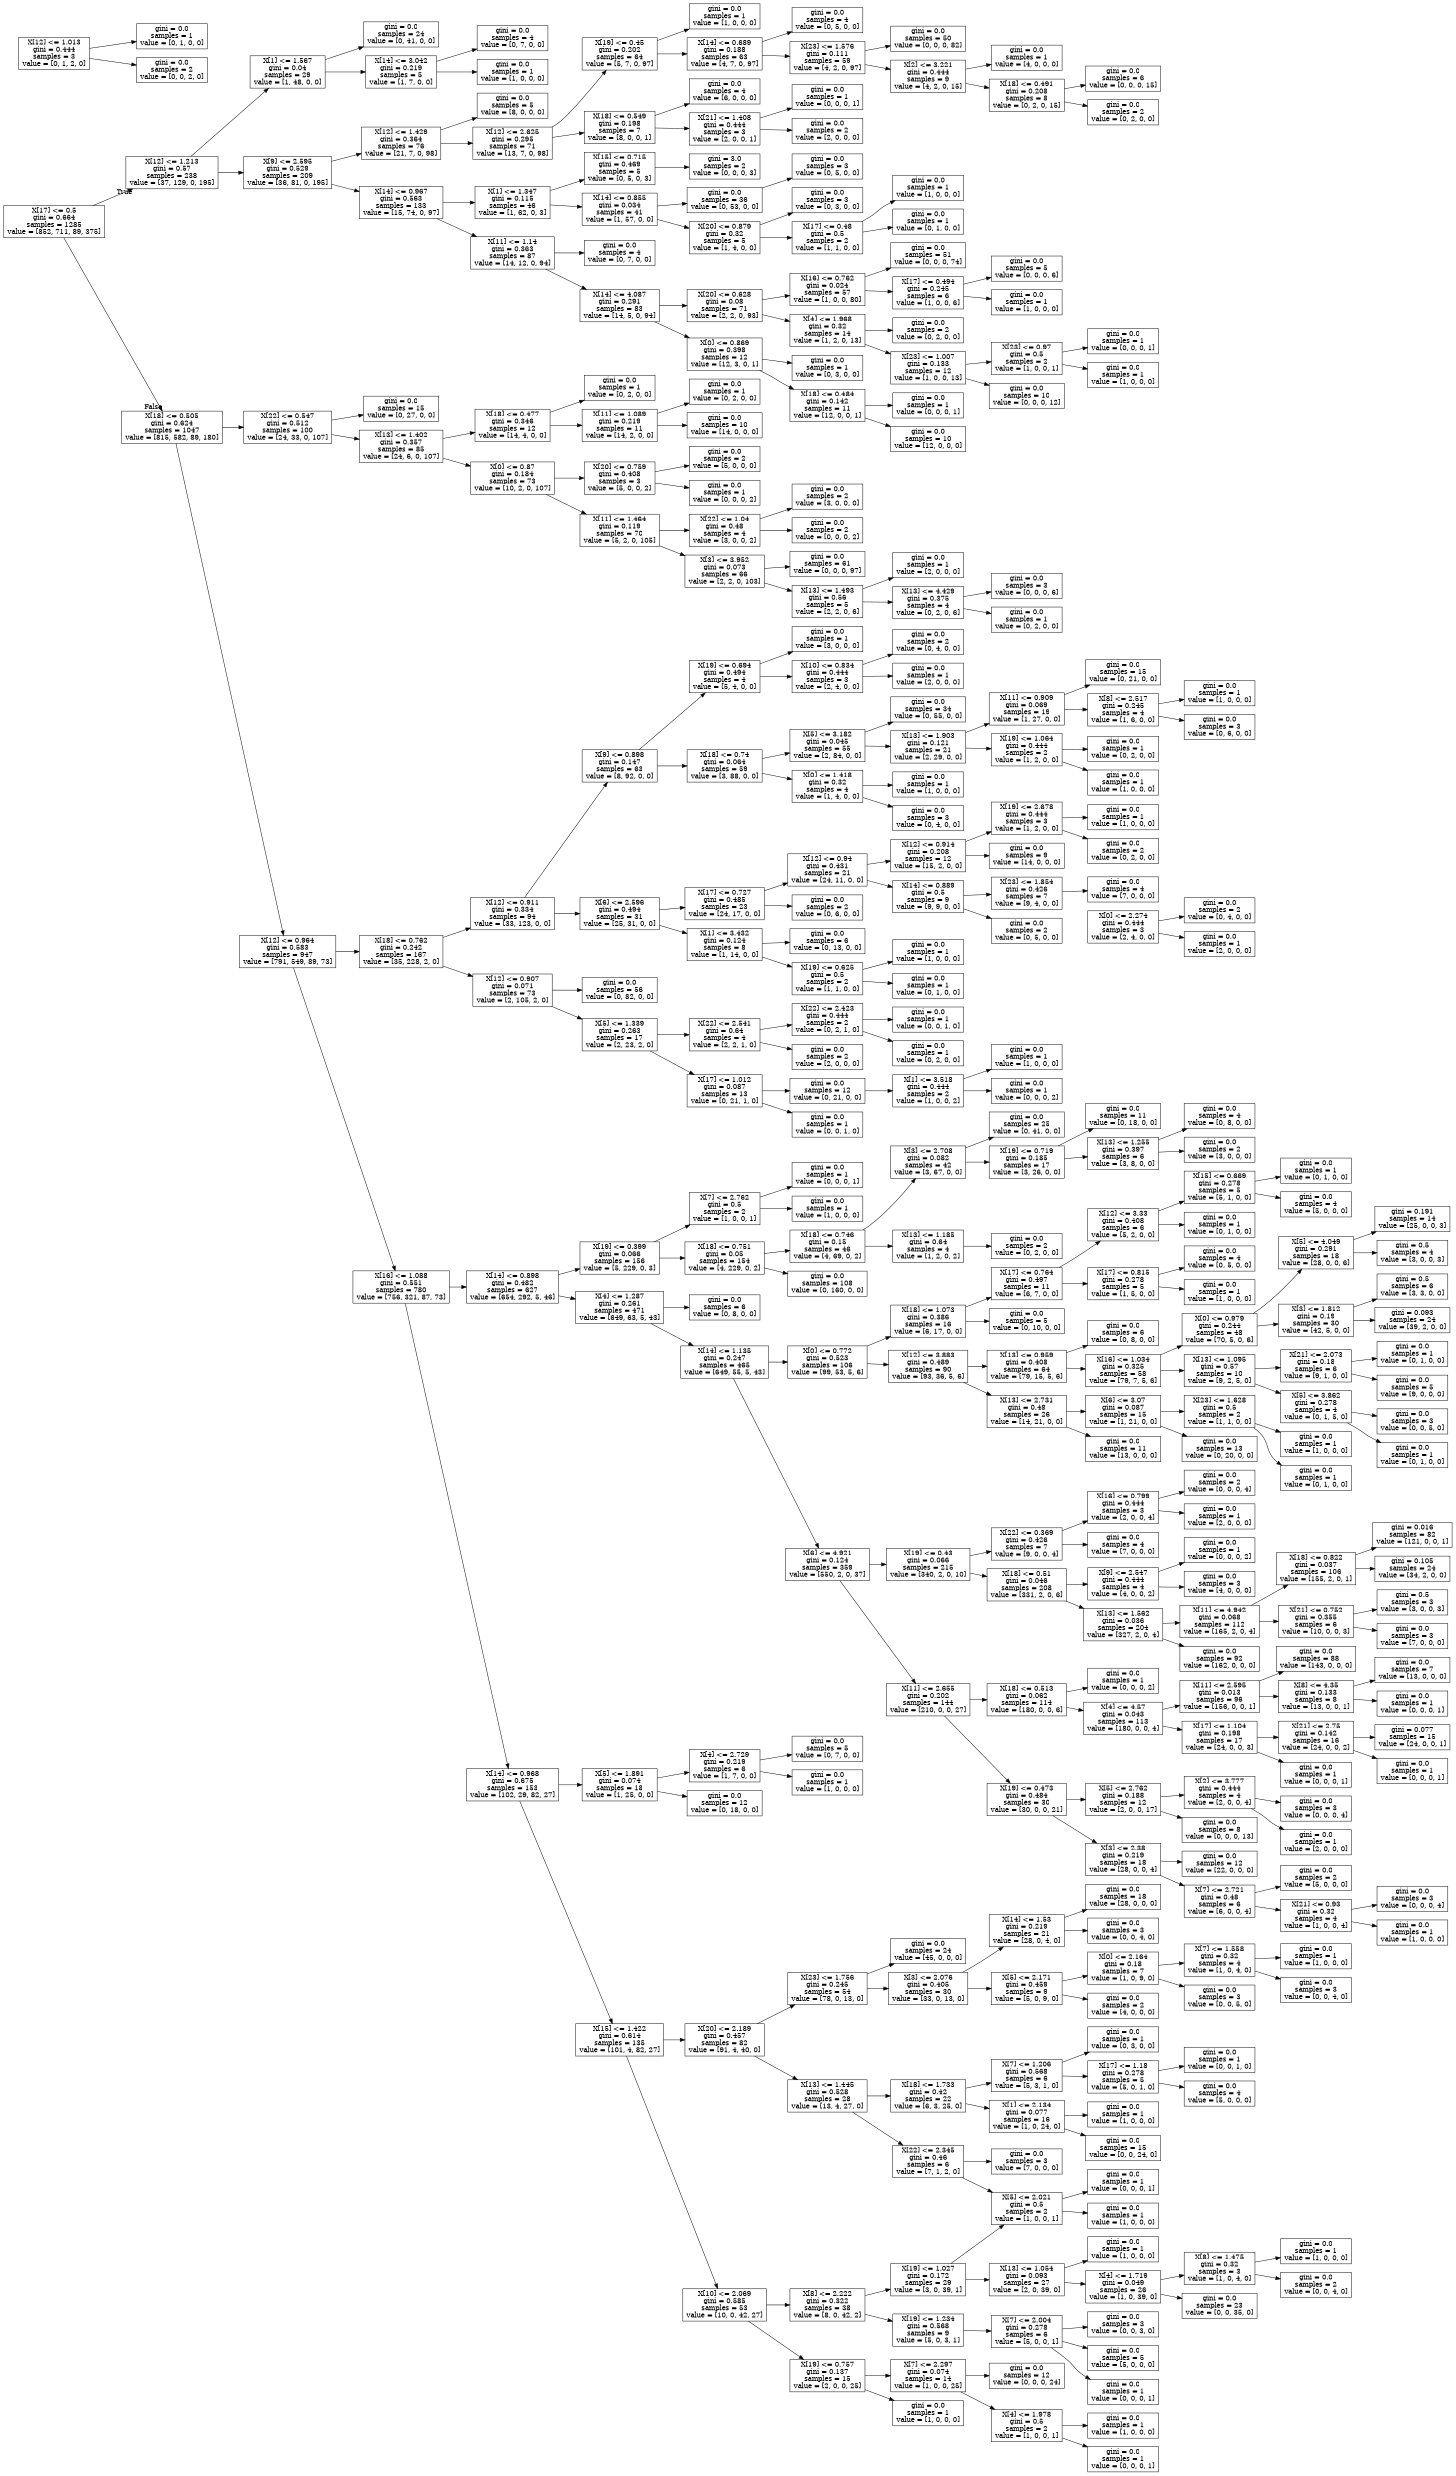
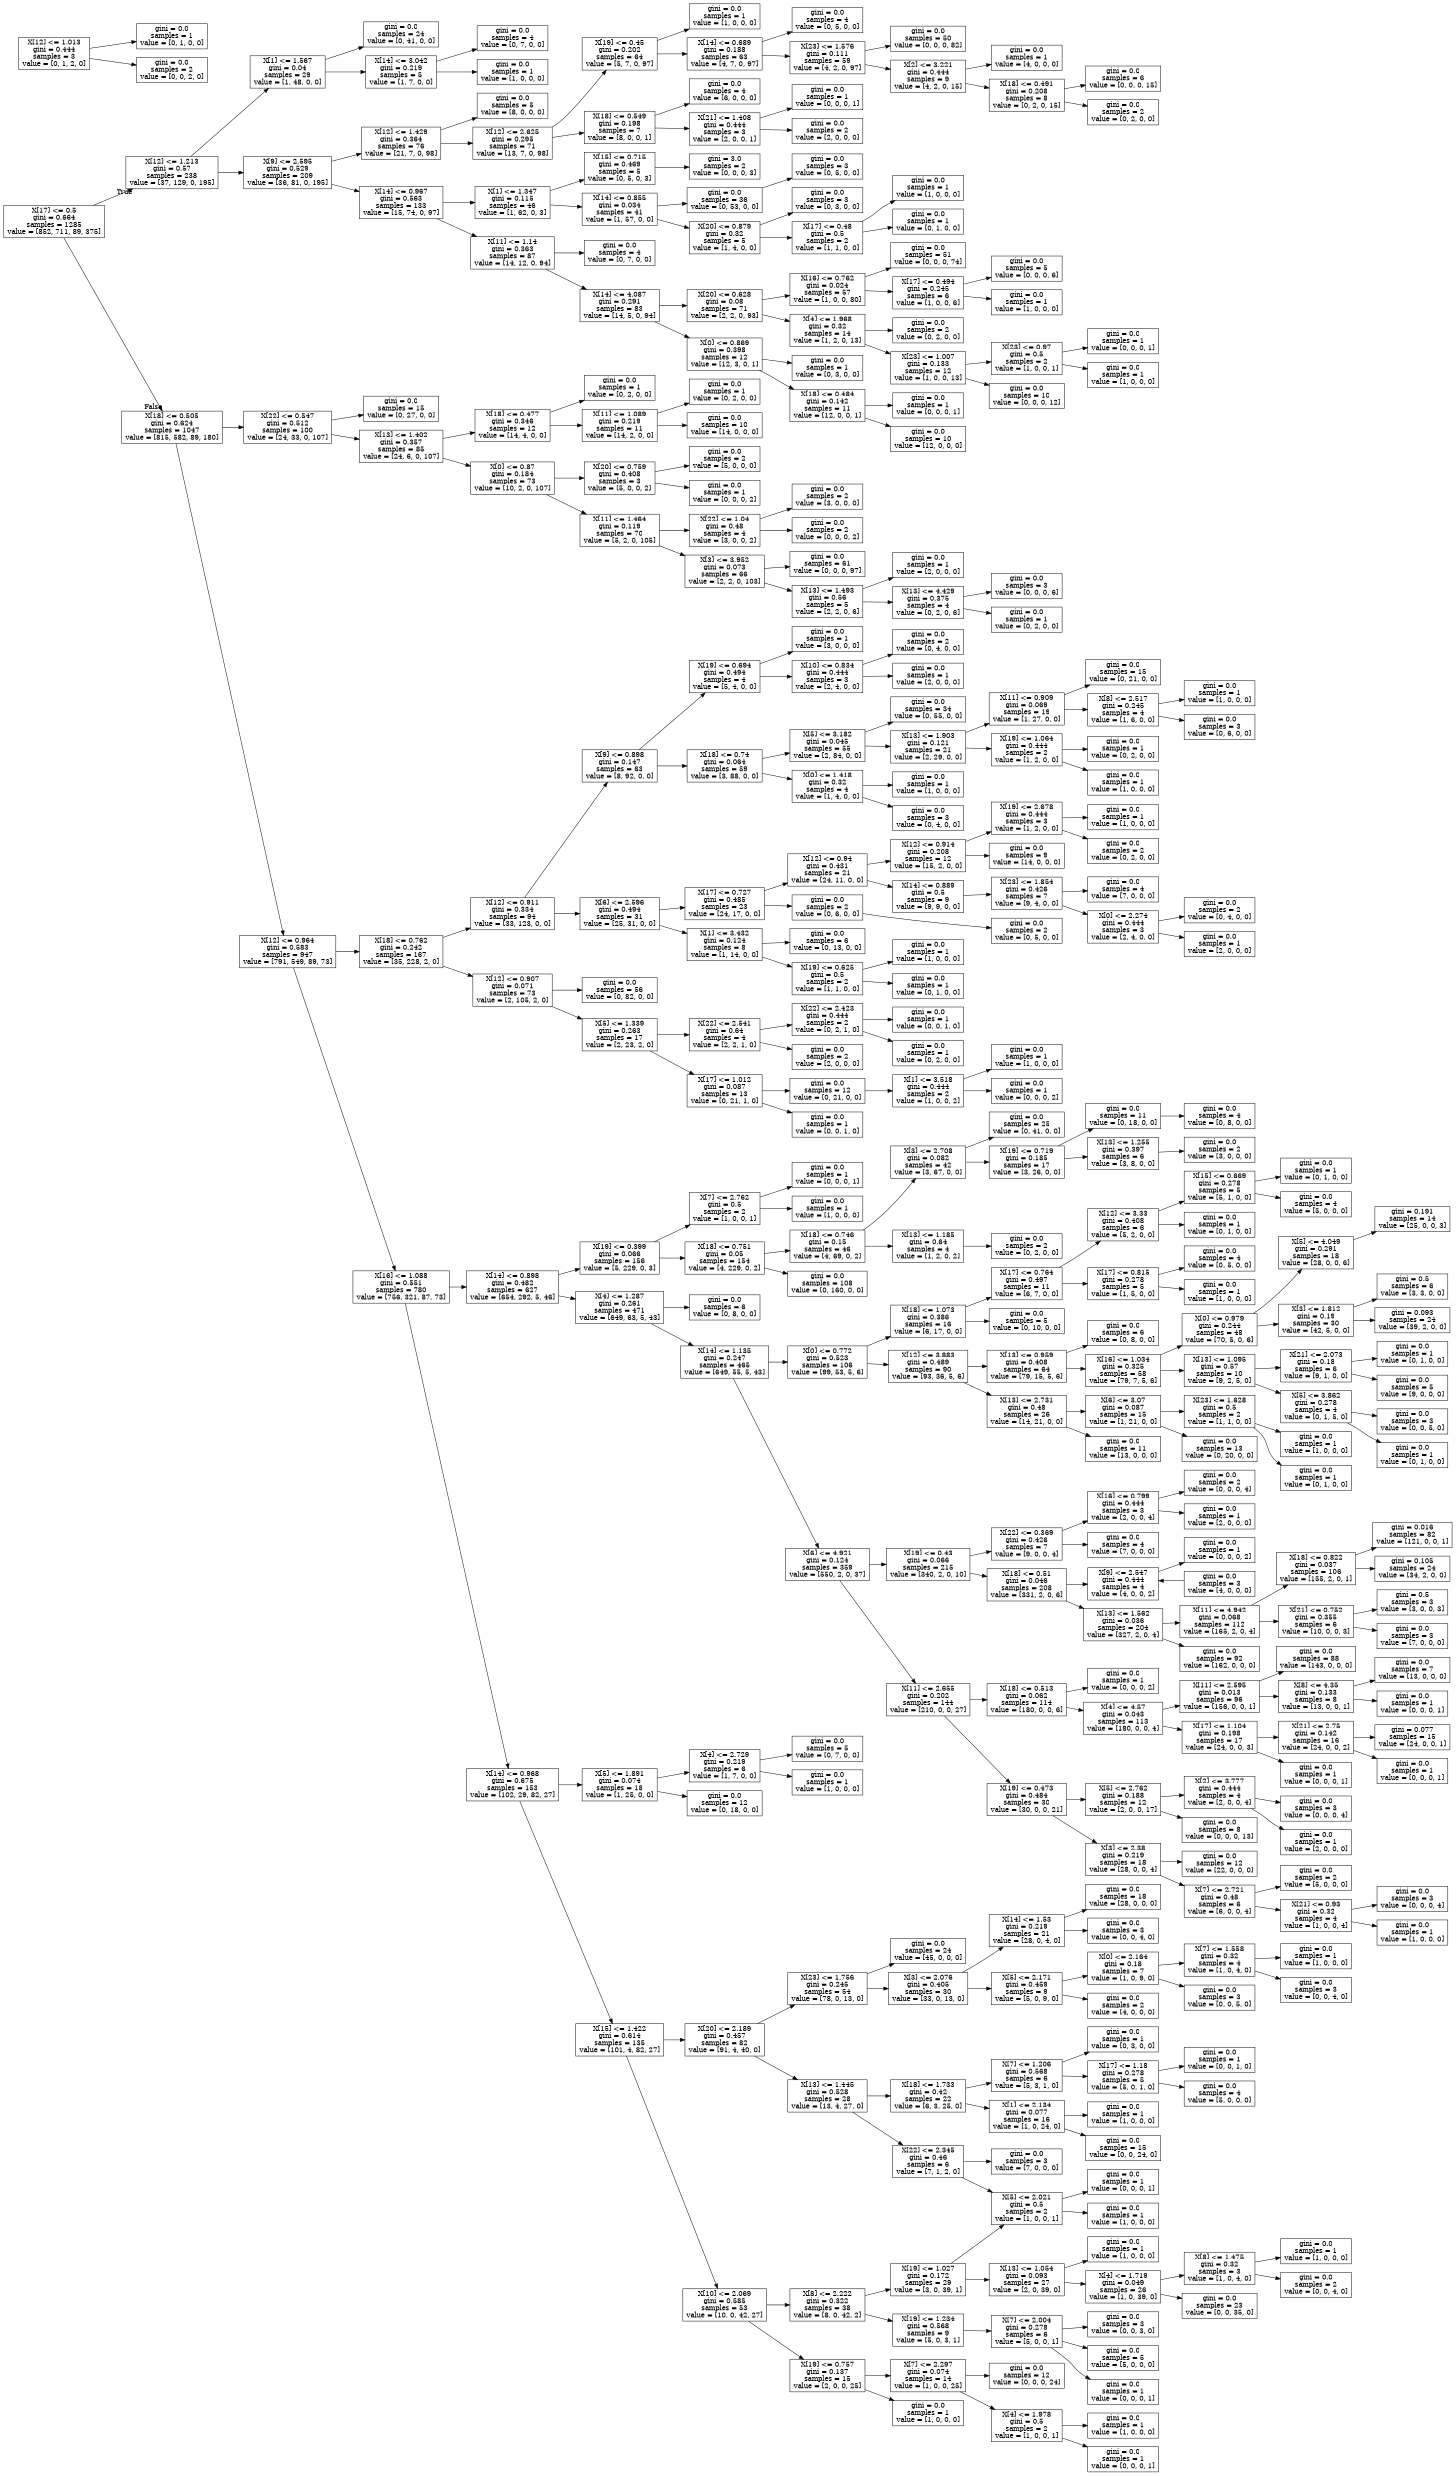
none -> (1073, 909)
(975, 913) -> (925, 921)
(1170, 1135) -> (1170, 1116)
(1412, 1253) -> none
(1169, 1587) -> (1174, 1581)
